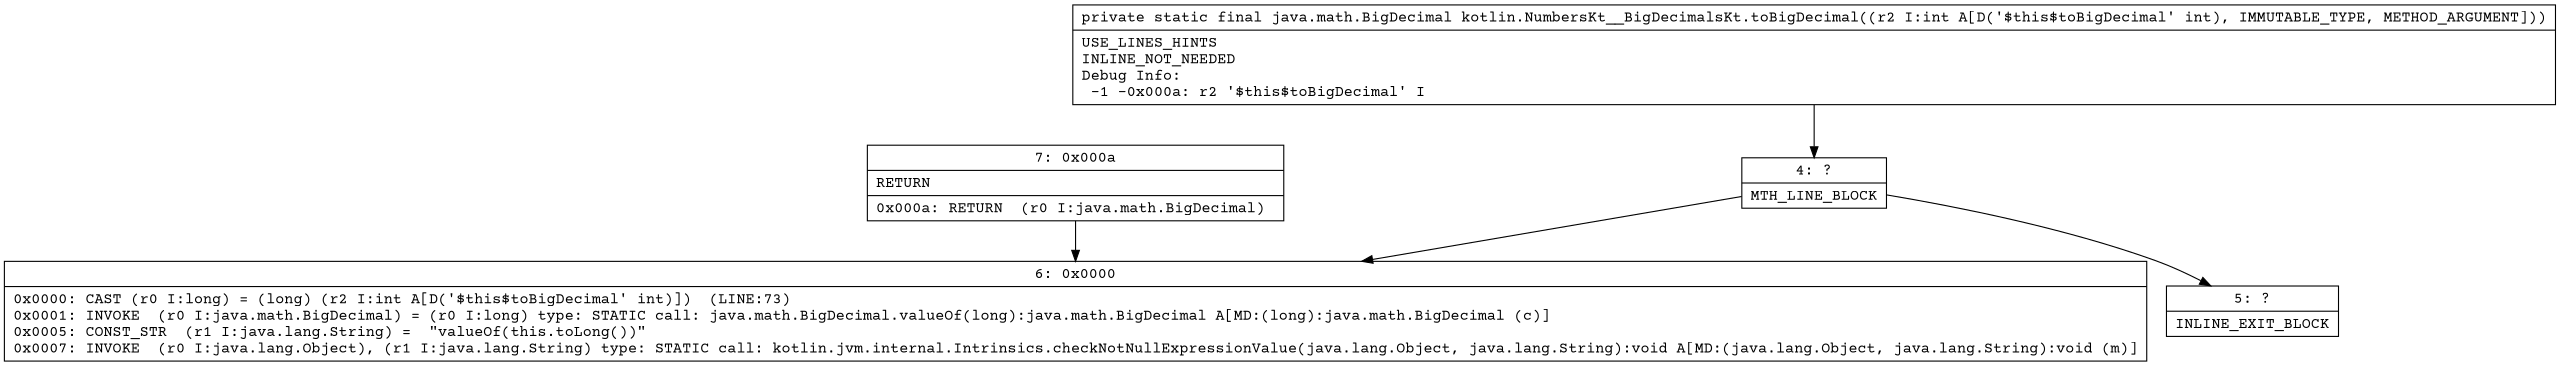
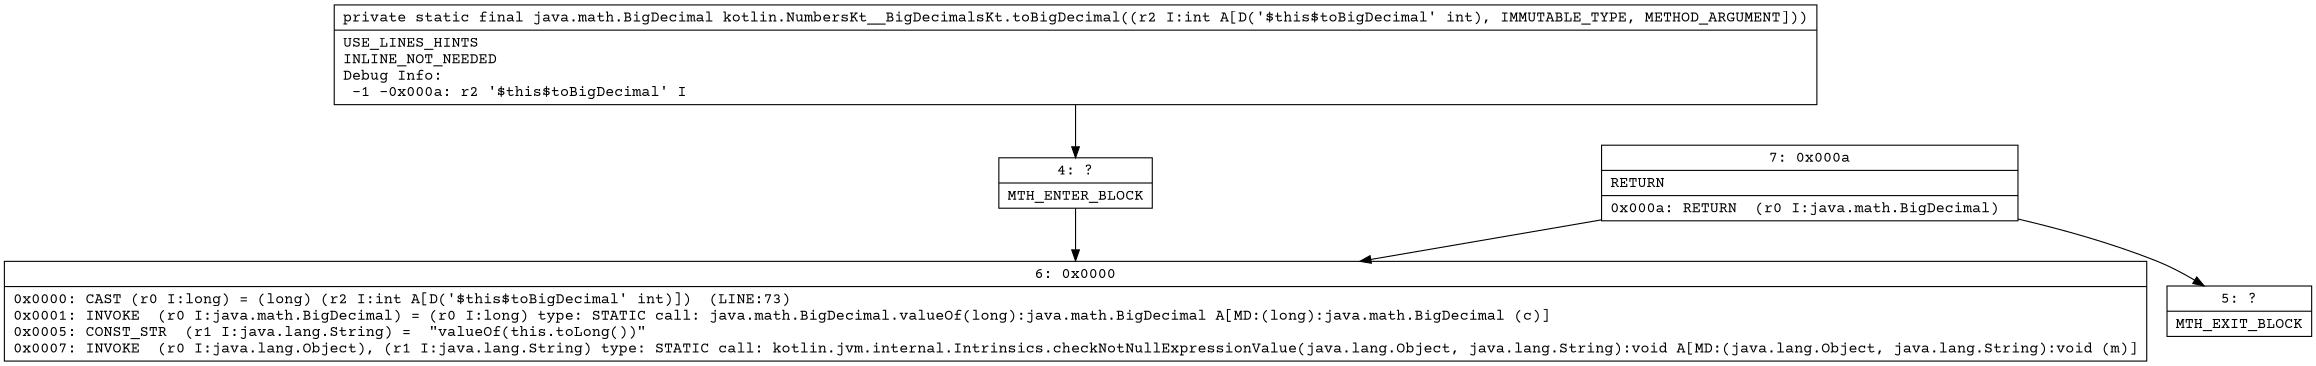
(1814, 195) -> (1076, 195)
(2047, 228) -> (2108, 244)
(2252, 323) -> (2239, 323)
